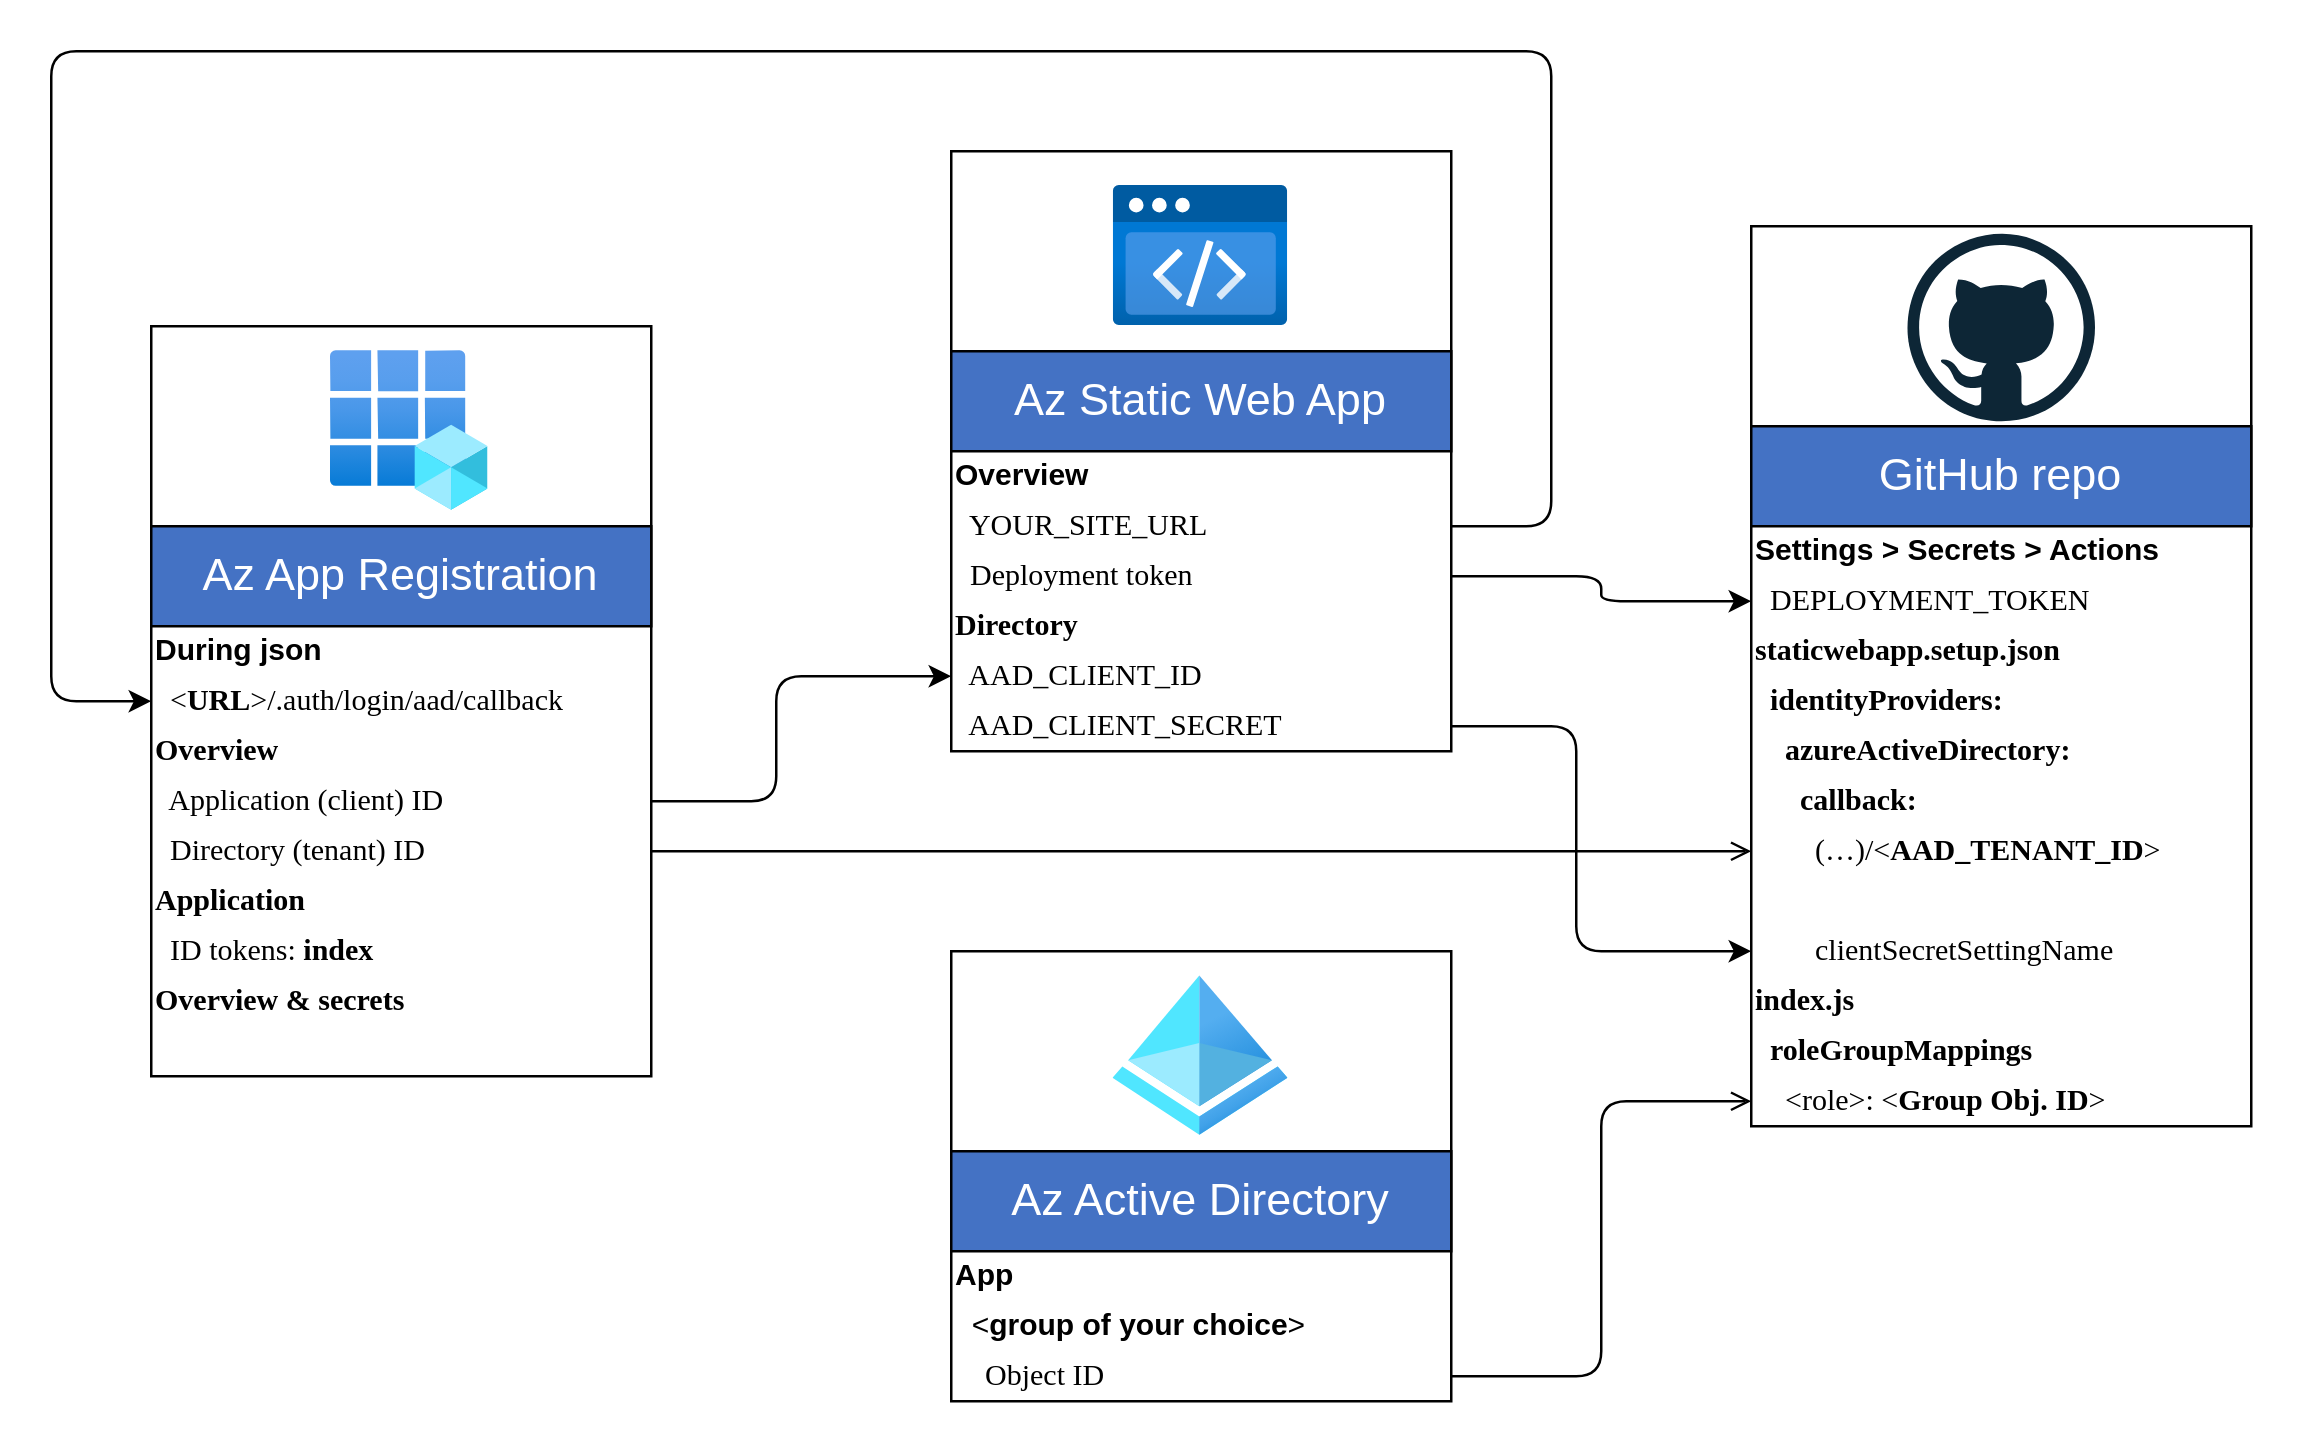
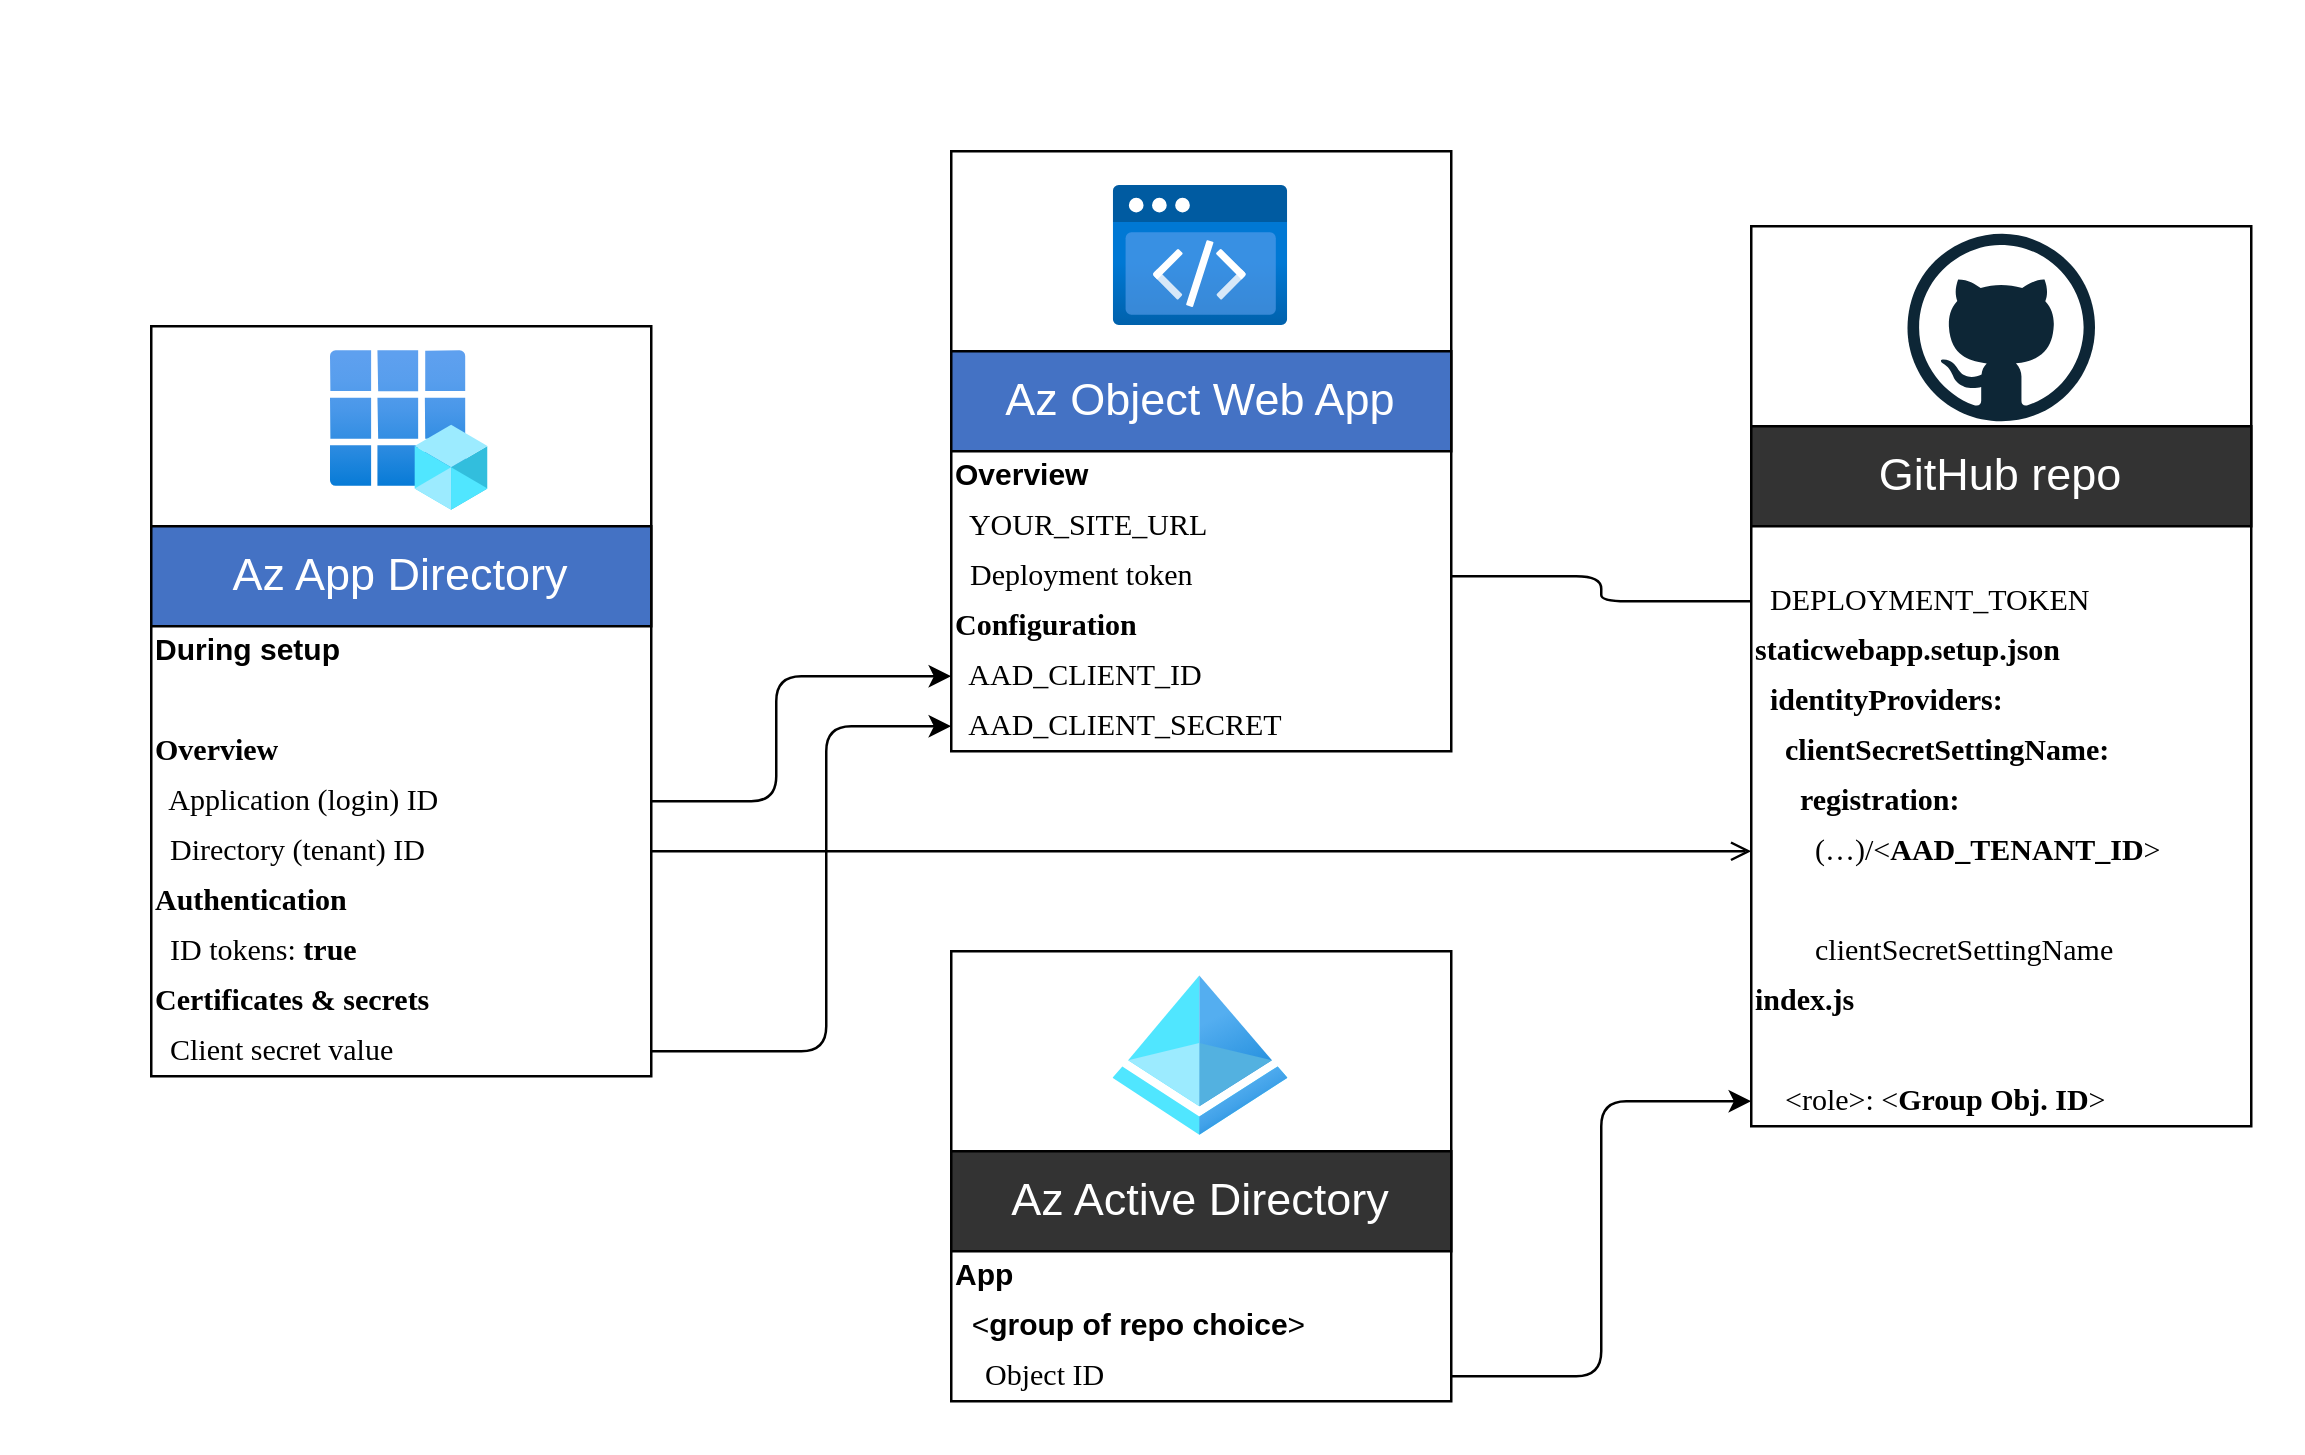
(722, 51) -> none
(1201, 401) -> (1201, 401)
(2001, 476) -> (2001, 476)
(2001, 551) -> none
(401, 576) -> (401, 576)
(1733, 601) -> (1740, 601)
(1028, 626) -> (1058, 626)
(241, 651) -> (249, 651)
(401, 701) -> none
(1921, 751) -> (1942, 751)
(322, 801) -> (314, 801)
(1820, 801) -> (1854, 801)
(237, 901) -> (266, 901)
(275, 951) -> (271, 951)
(1616, 951) -> none
(296, 1001) -> (325, 1001)
none -> (825, 1034)
none -> (401, 1051)
(2001, 1051) -> none
(1737, 1101) -> (1733, 1101)
(1201, 1201) -> (1201, 1201)
(1125, 1326) -> (1125, 1326)
